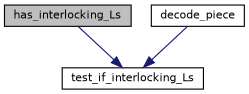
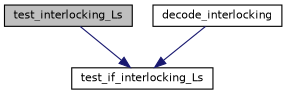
(68, 16) -> (68, 16)
(198, 16) -> (217, 16)
